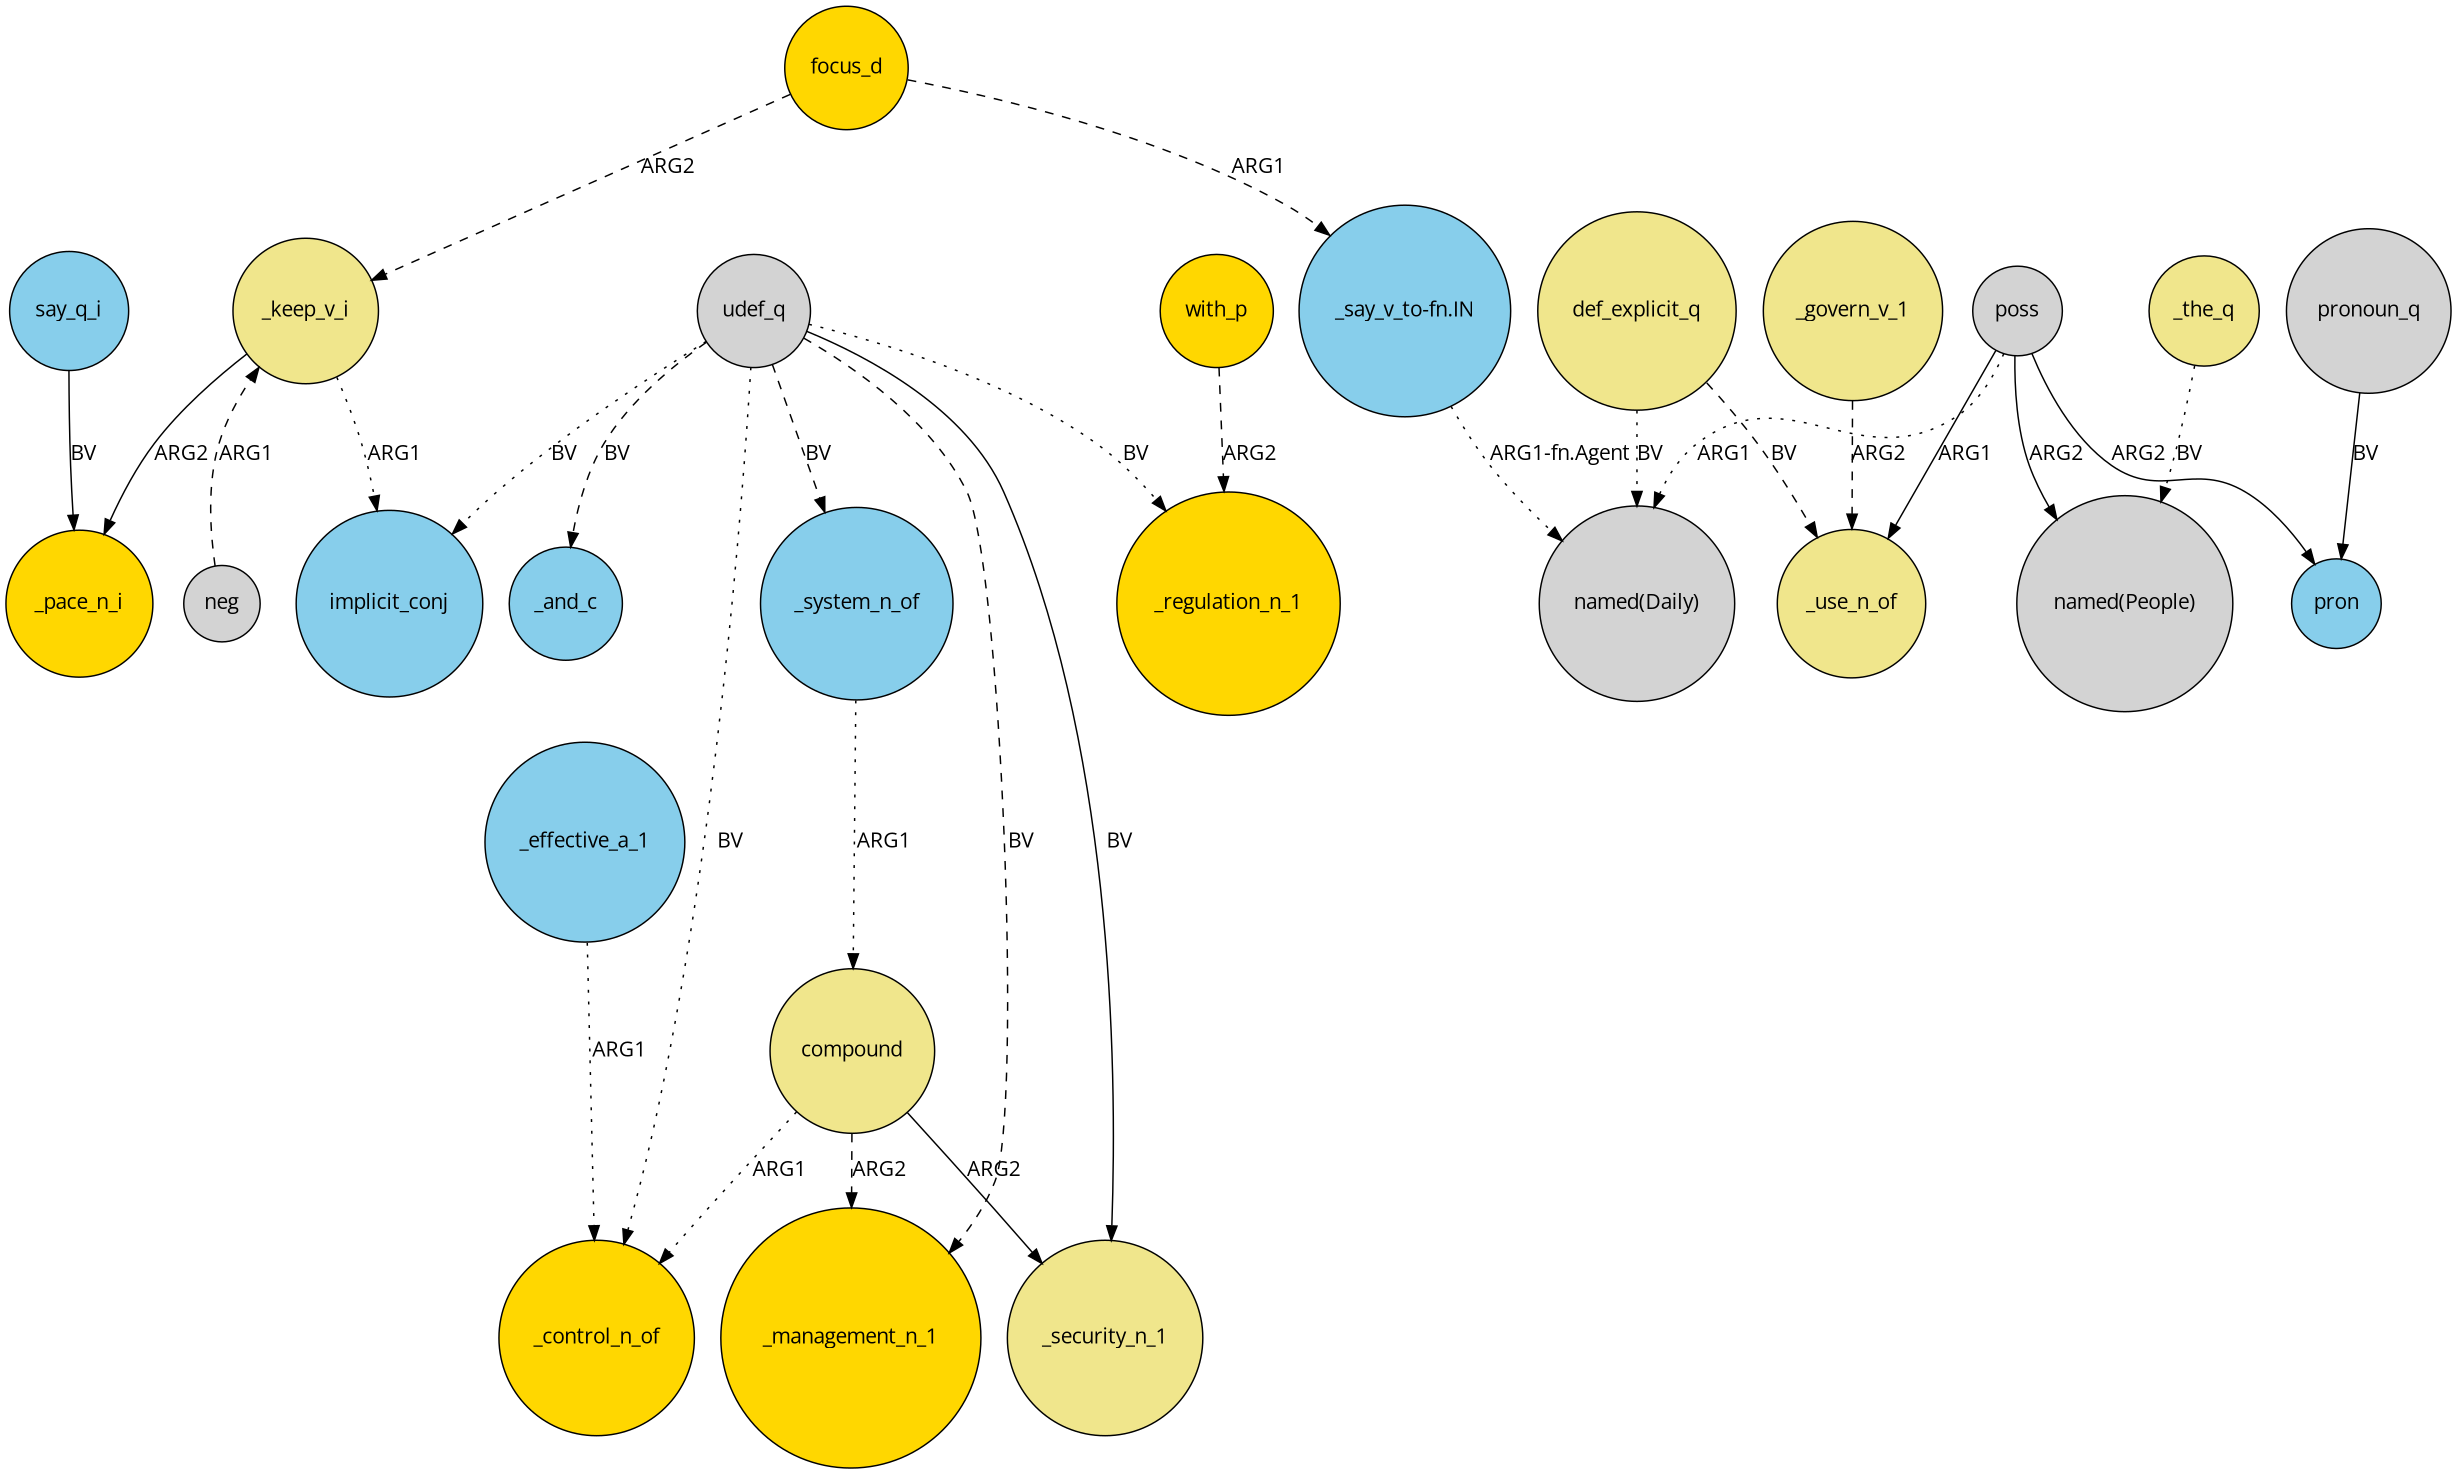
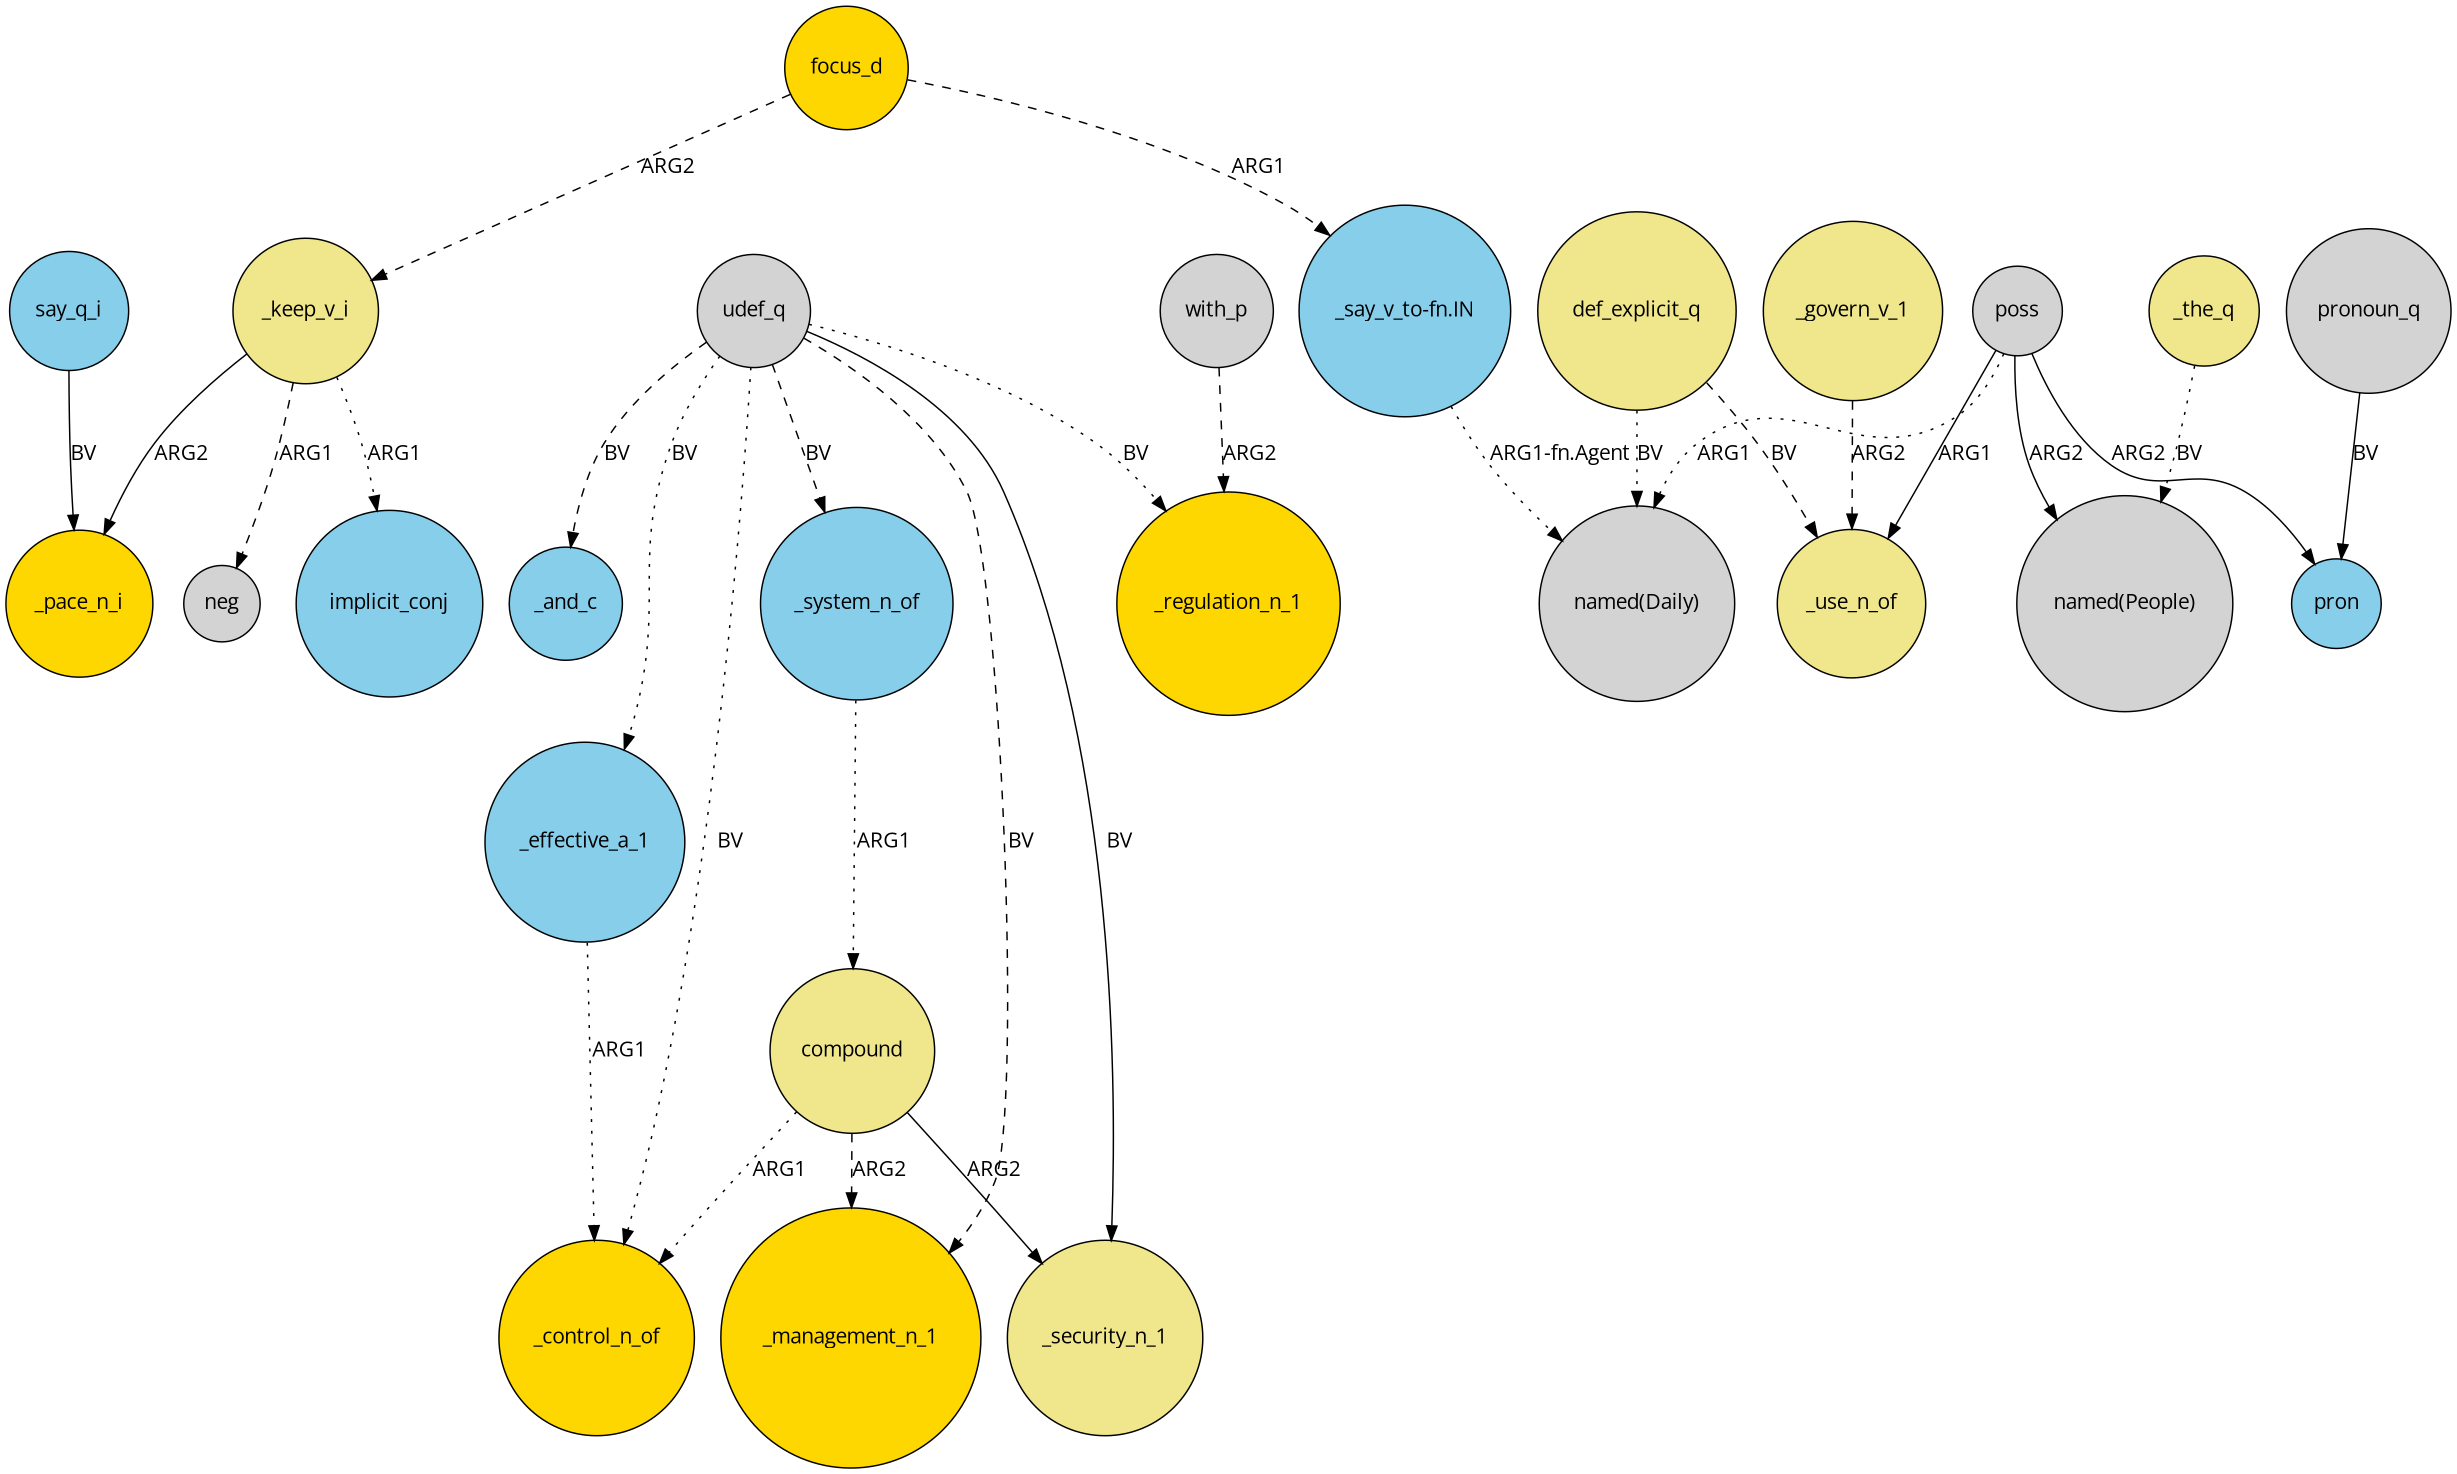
(1217, 311) -> (1217, 311)
(580, 426) -> (651, 539)
(214, 469) -> (272, 470)
